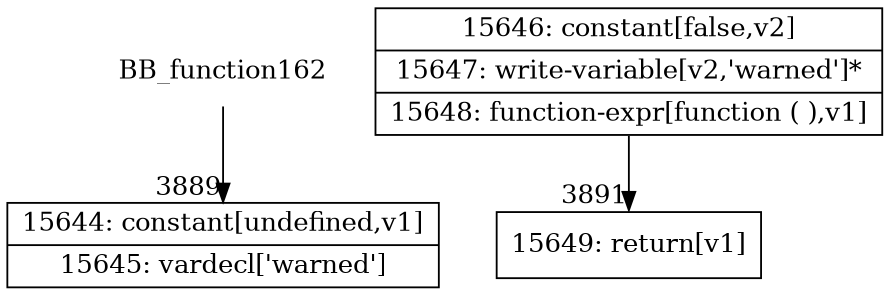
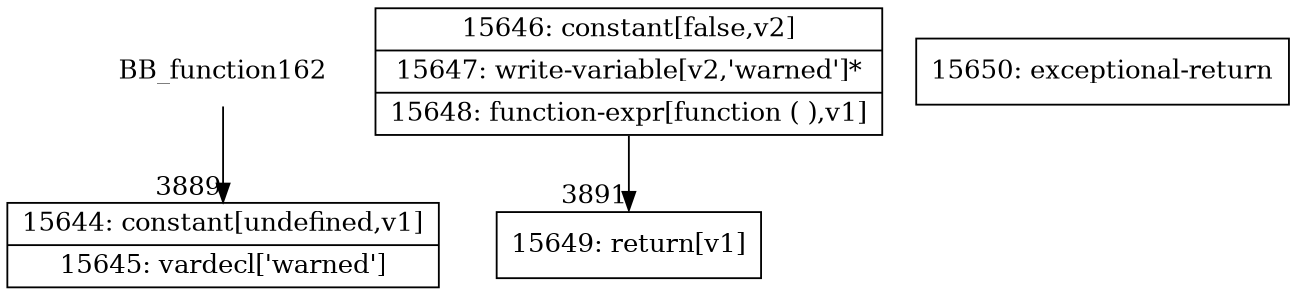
none -> (1103, 72)
